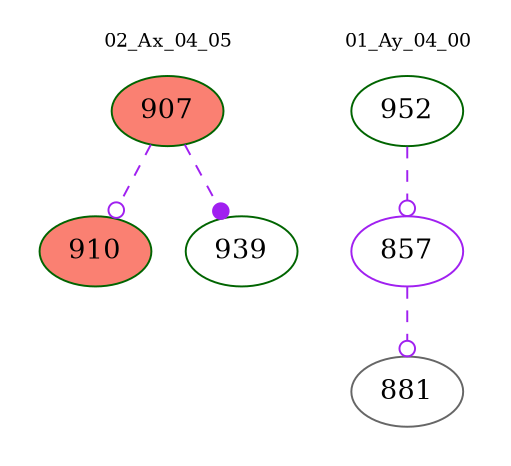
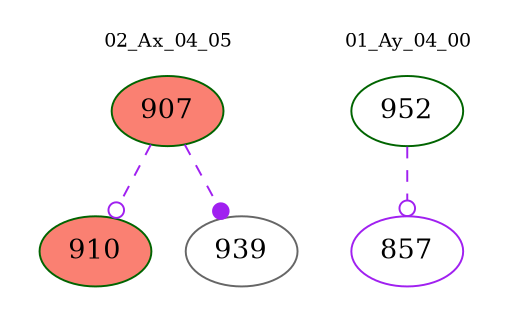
(242, 251) -> (242, 251)
(407, 392) -> none
